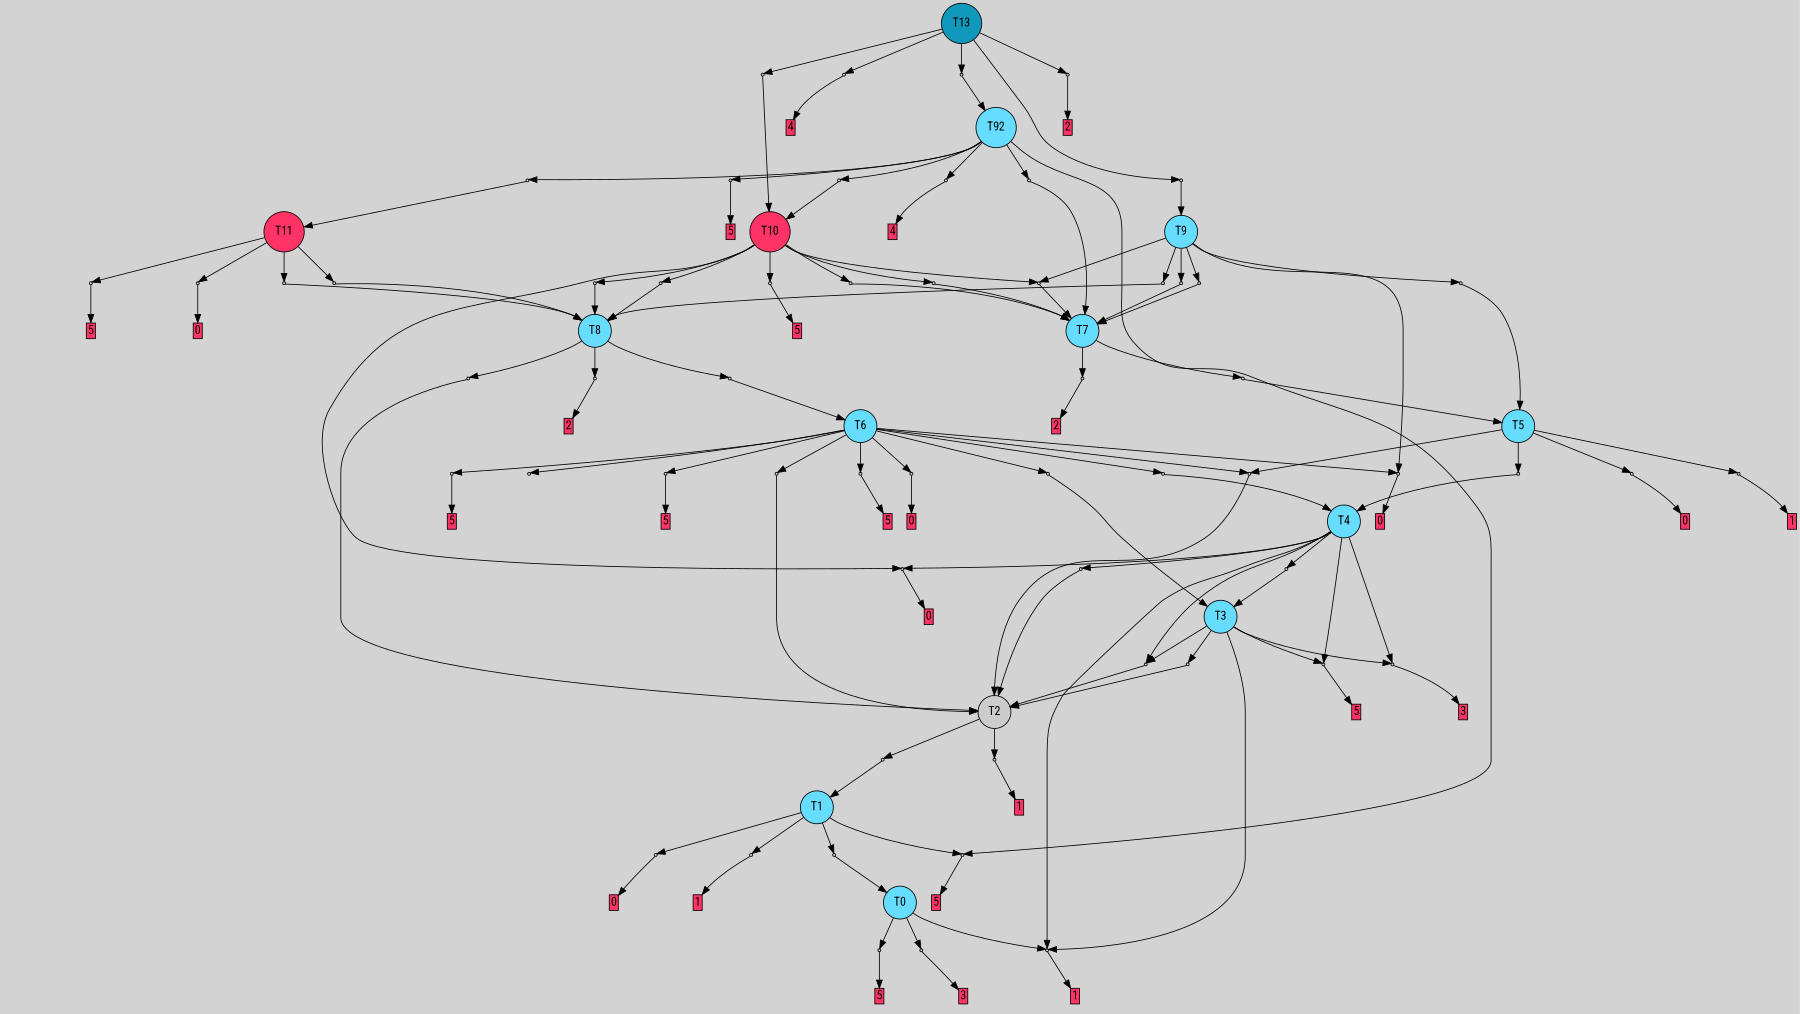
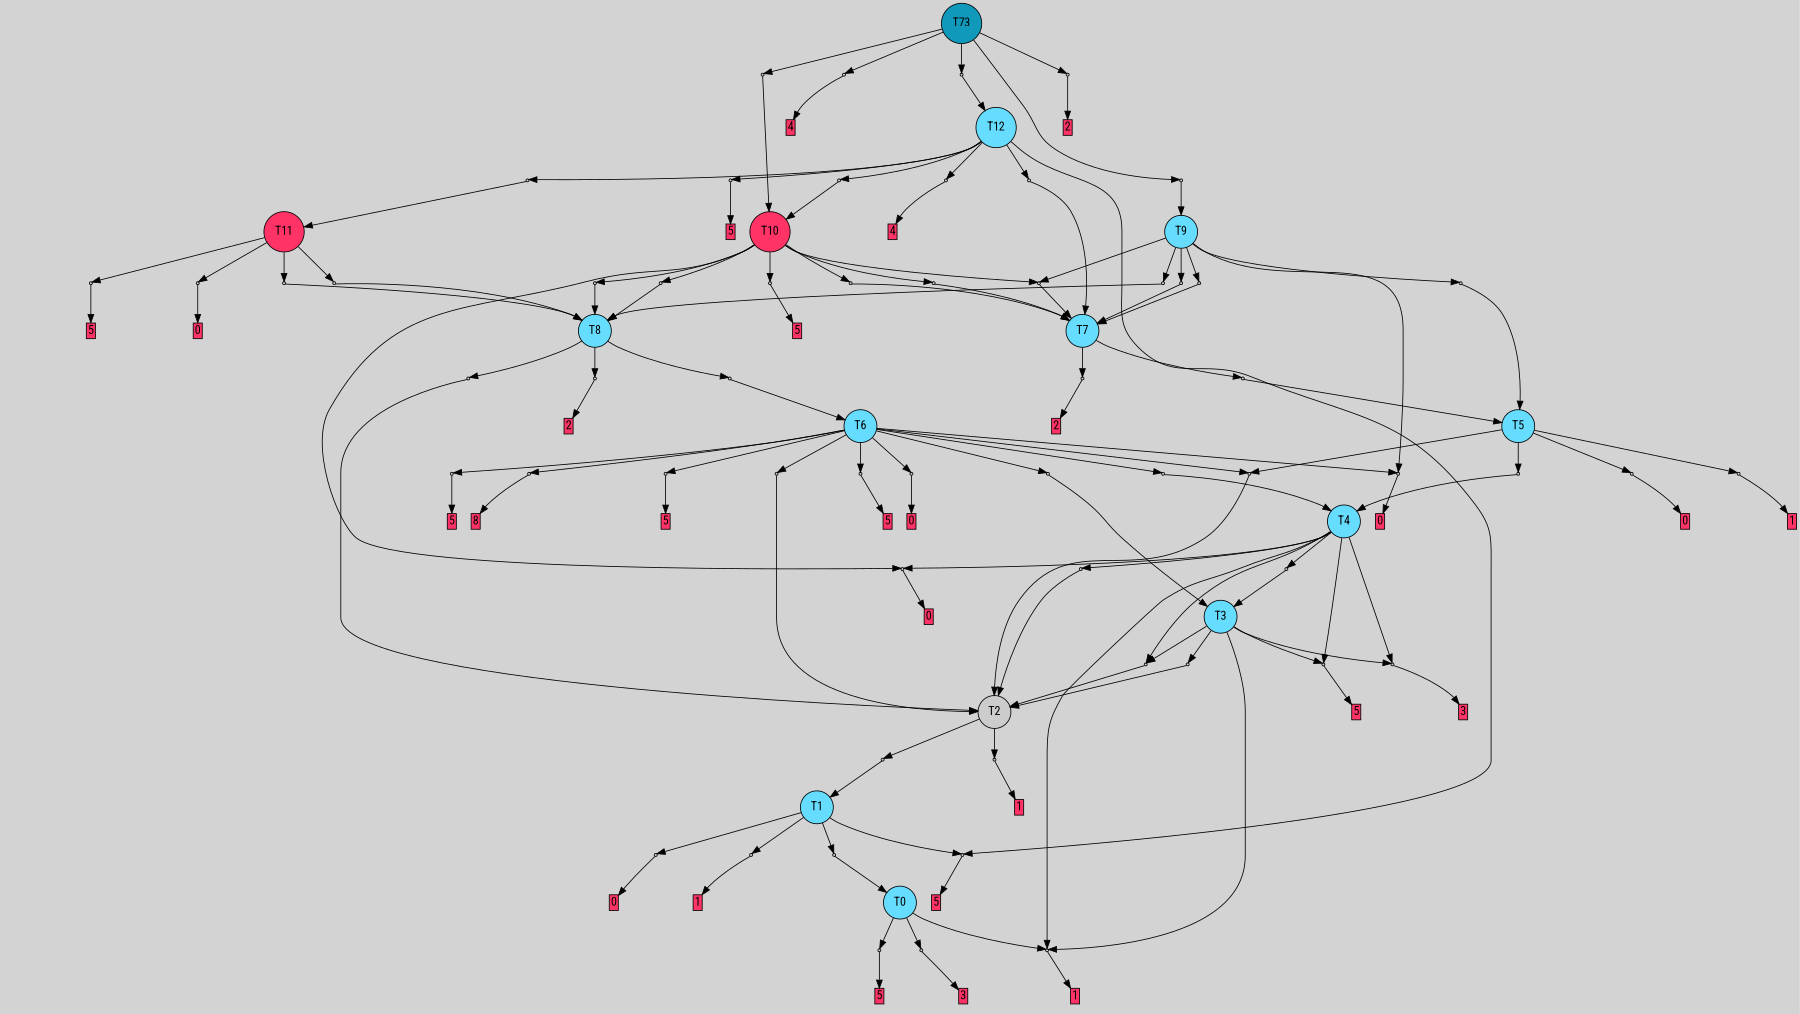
(962, 23) -> (962, 23)
(996, 128) -> (996, 128)
none -> (476, 521)
